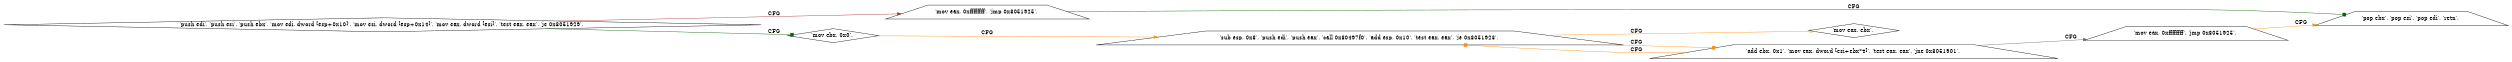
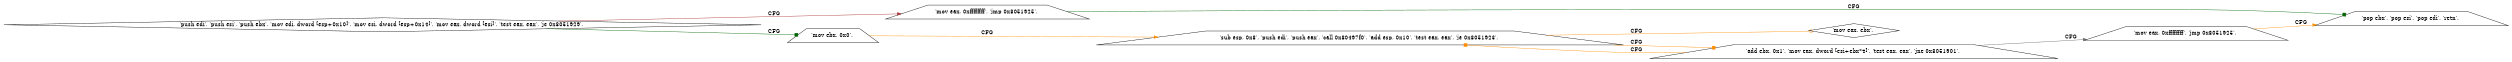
(833, 36) -> (833, 36)
